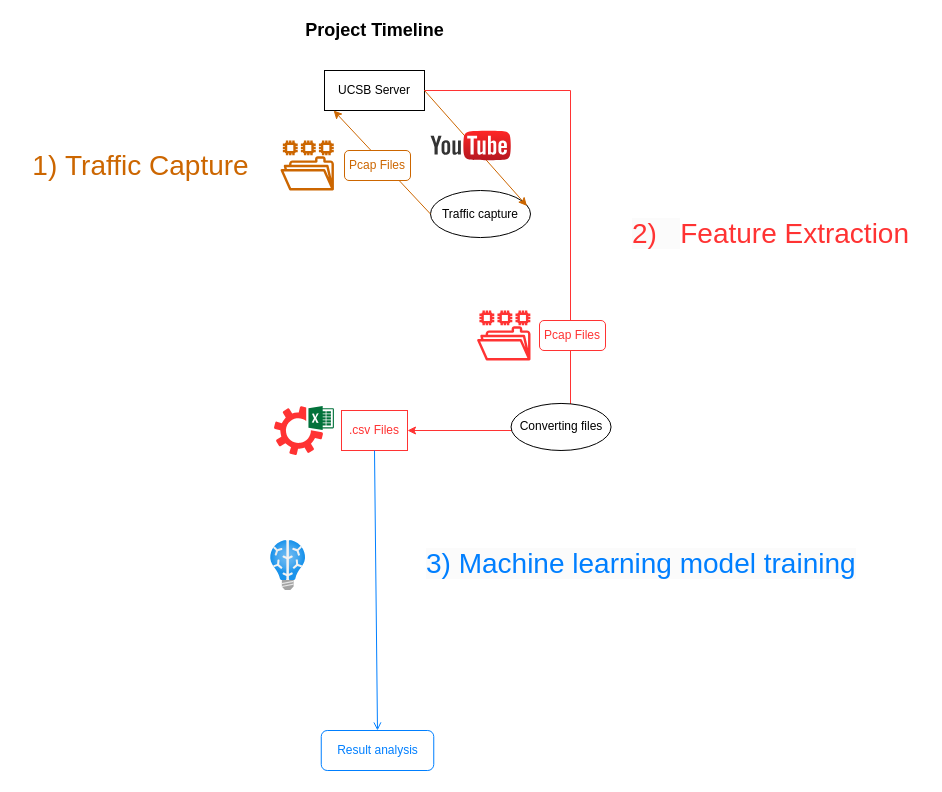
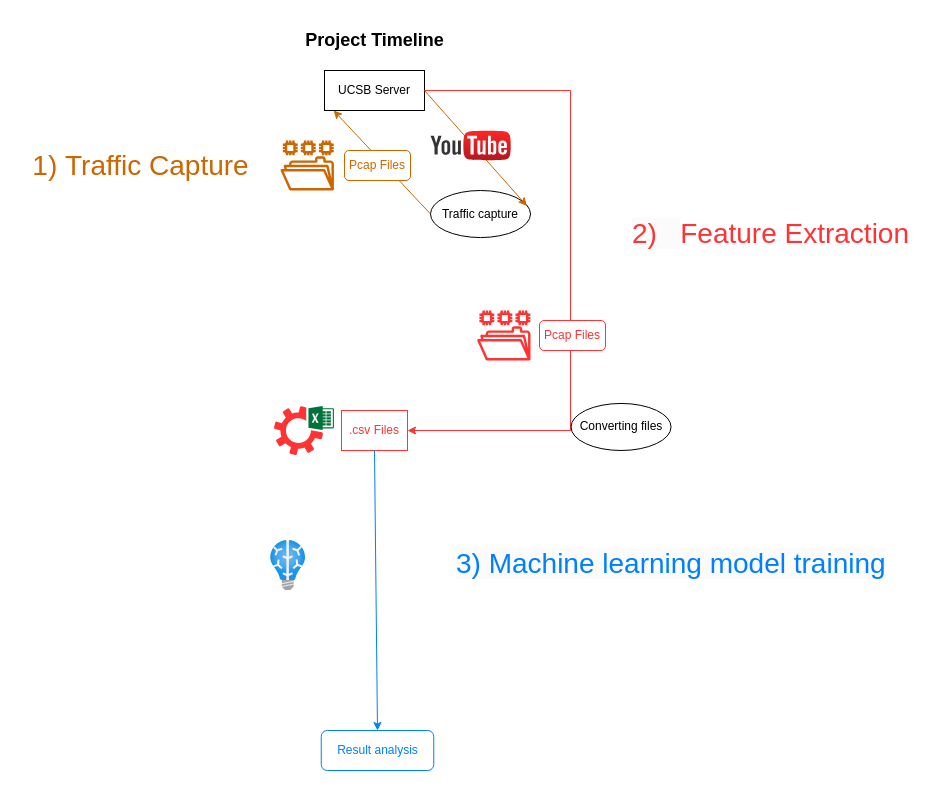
(375, 31) -> (375, 41)
(561, 427) -> (621, 427)
(647, 566) -> (677, 566)
(377, 724) -> (377, 722)
